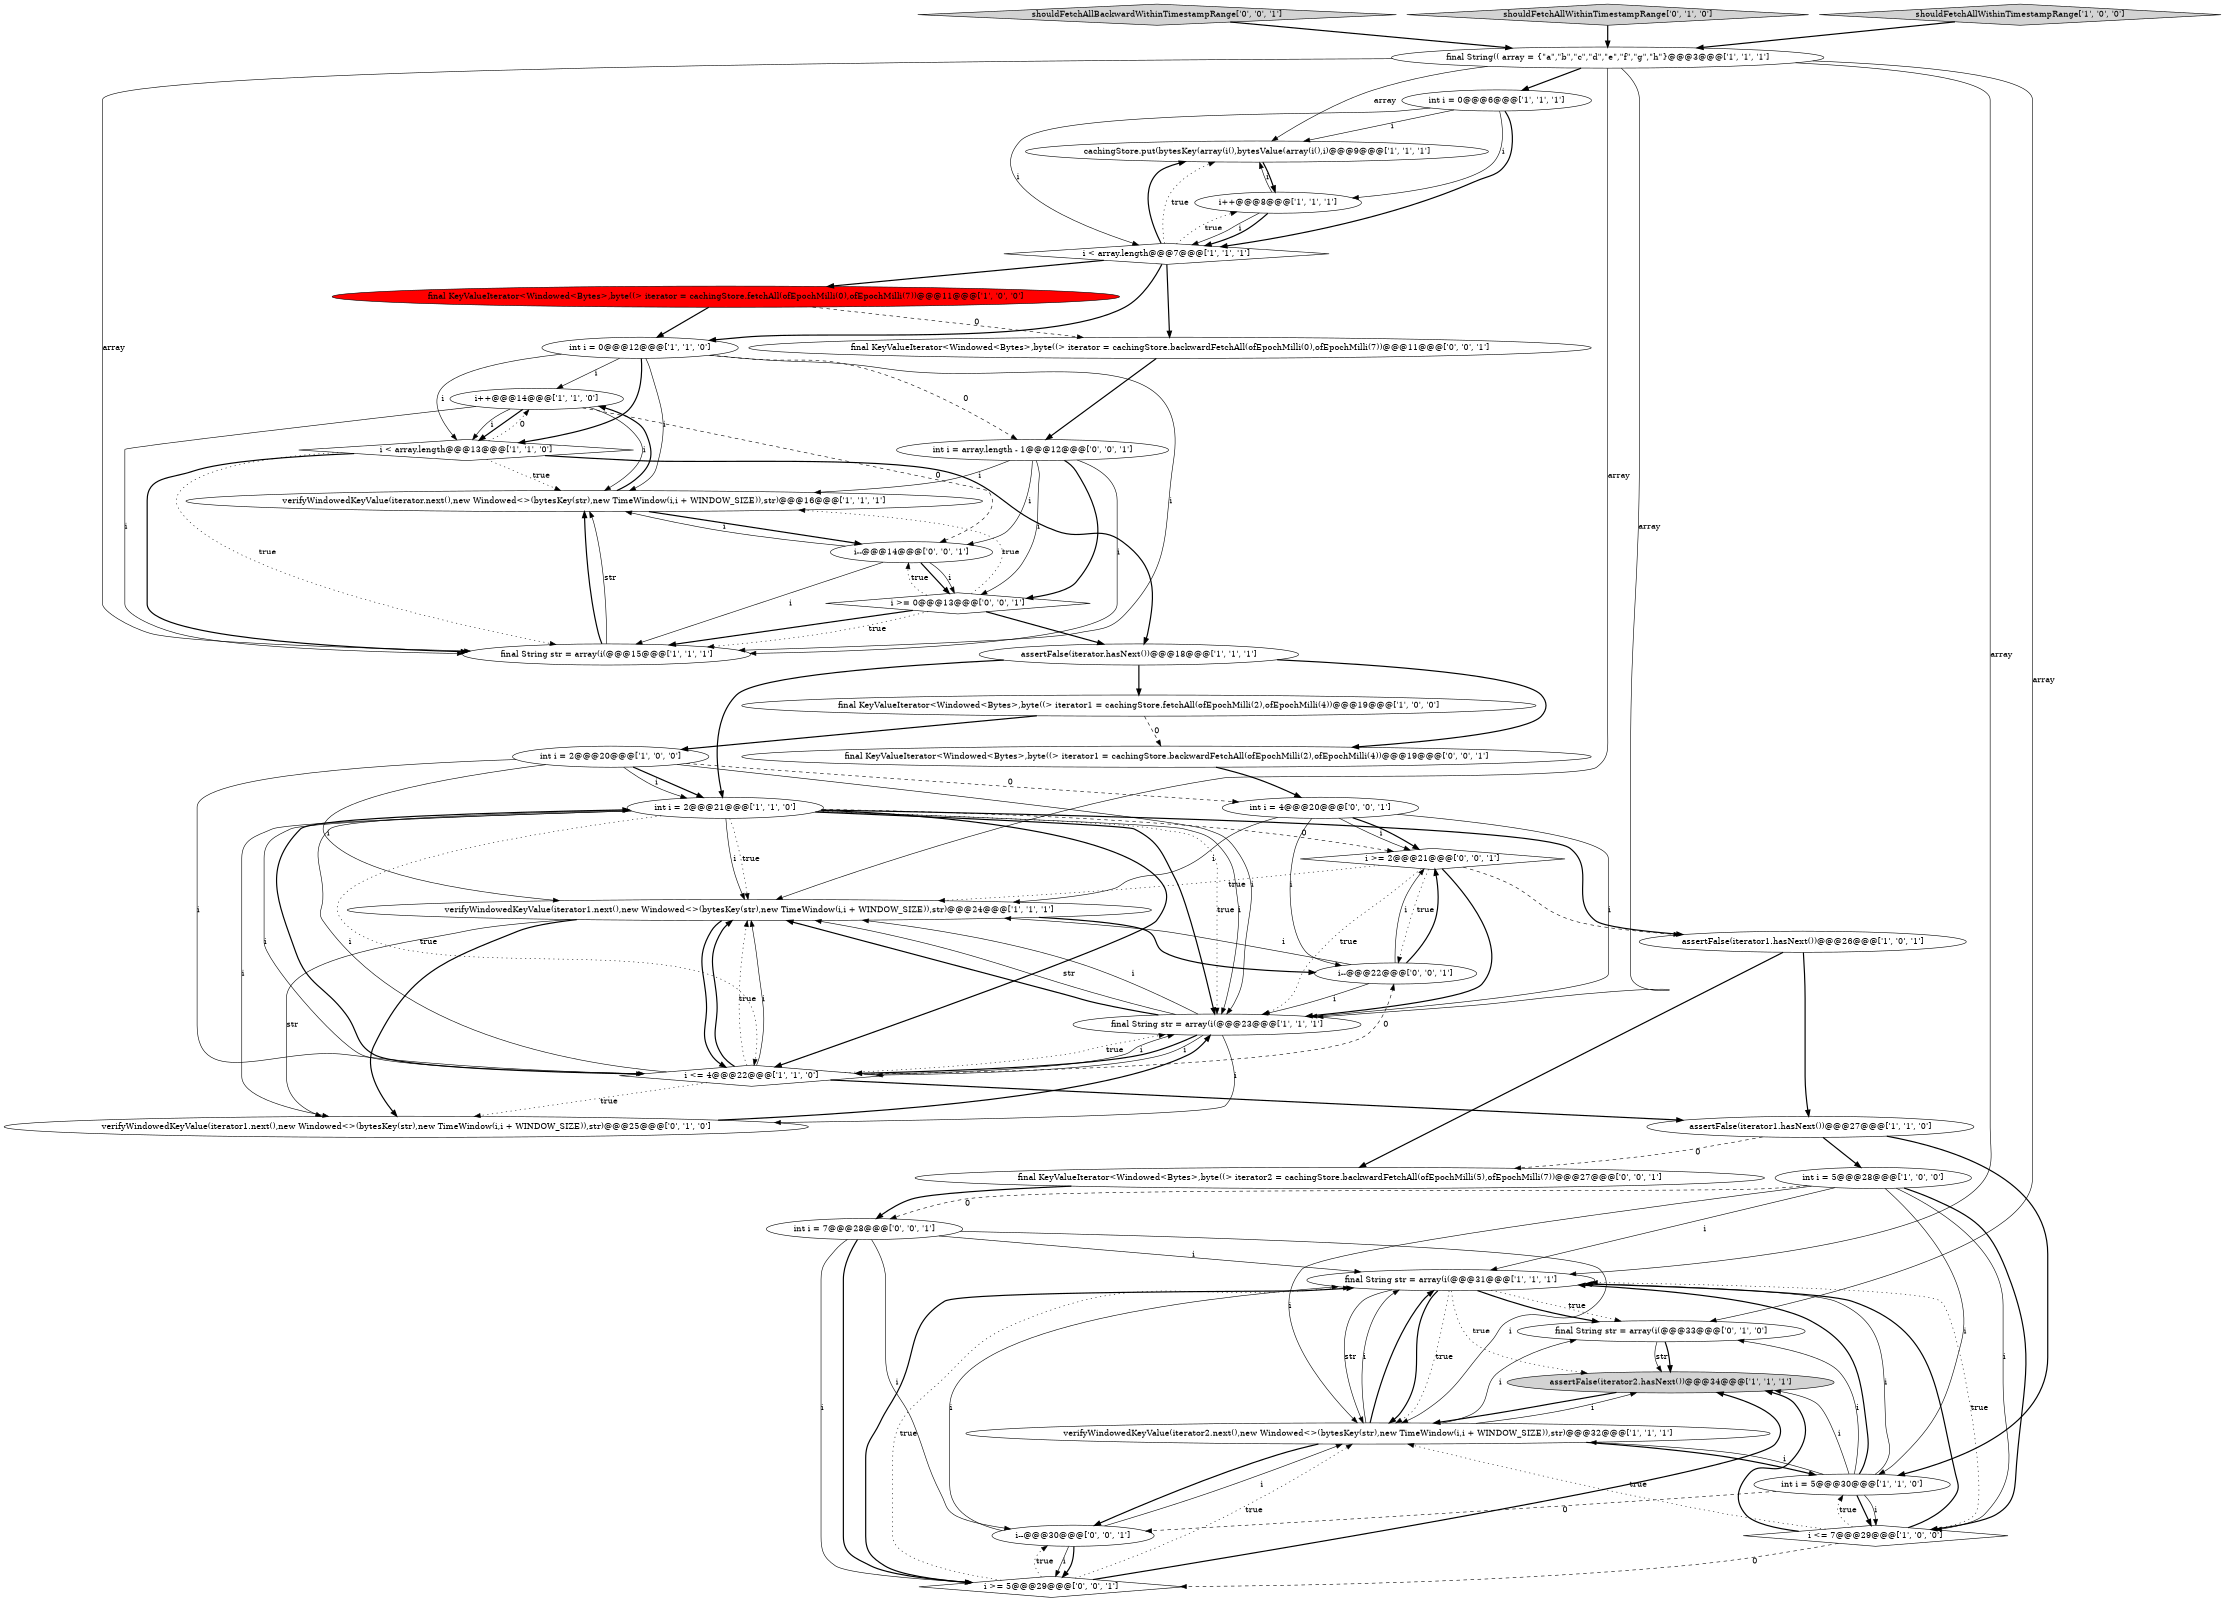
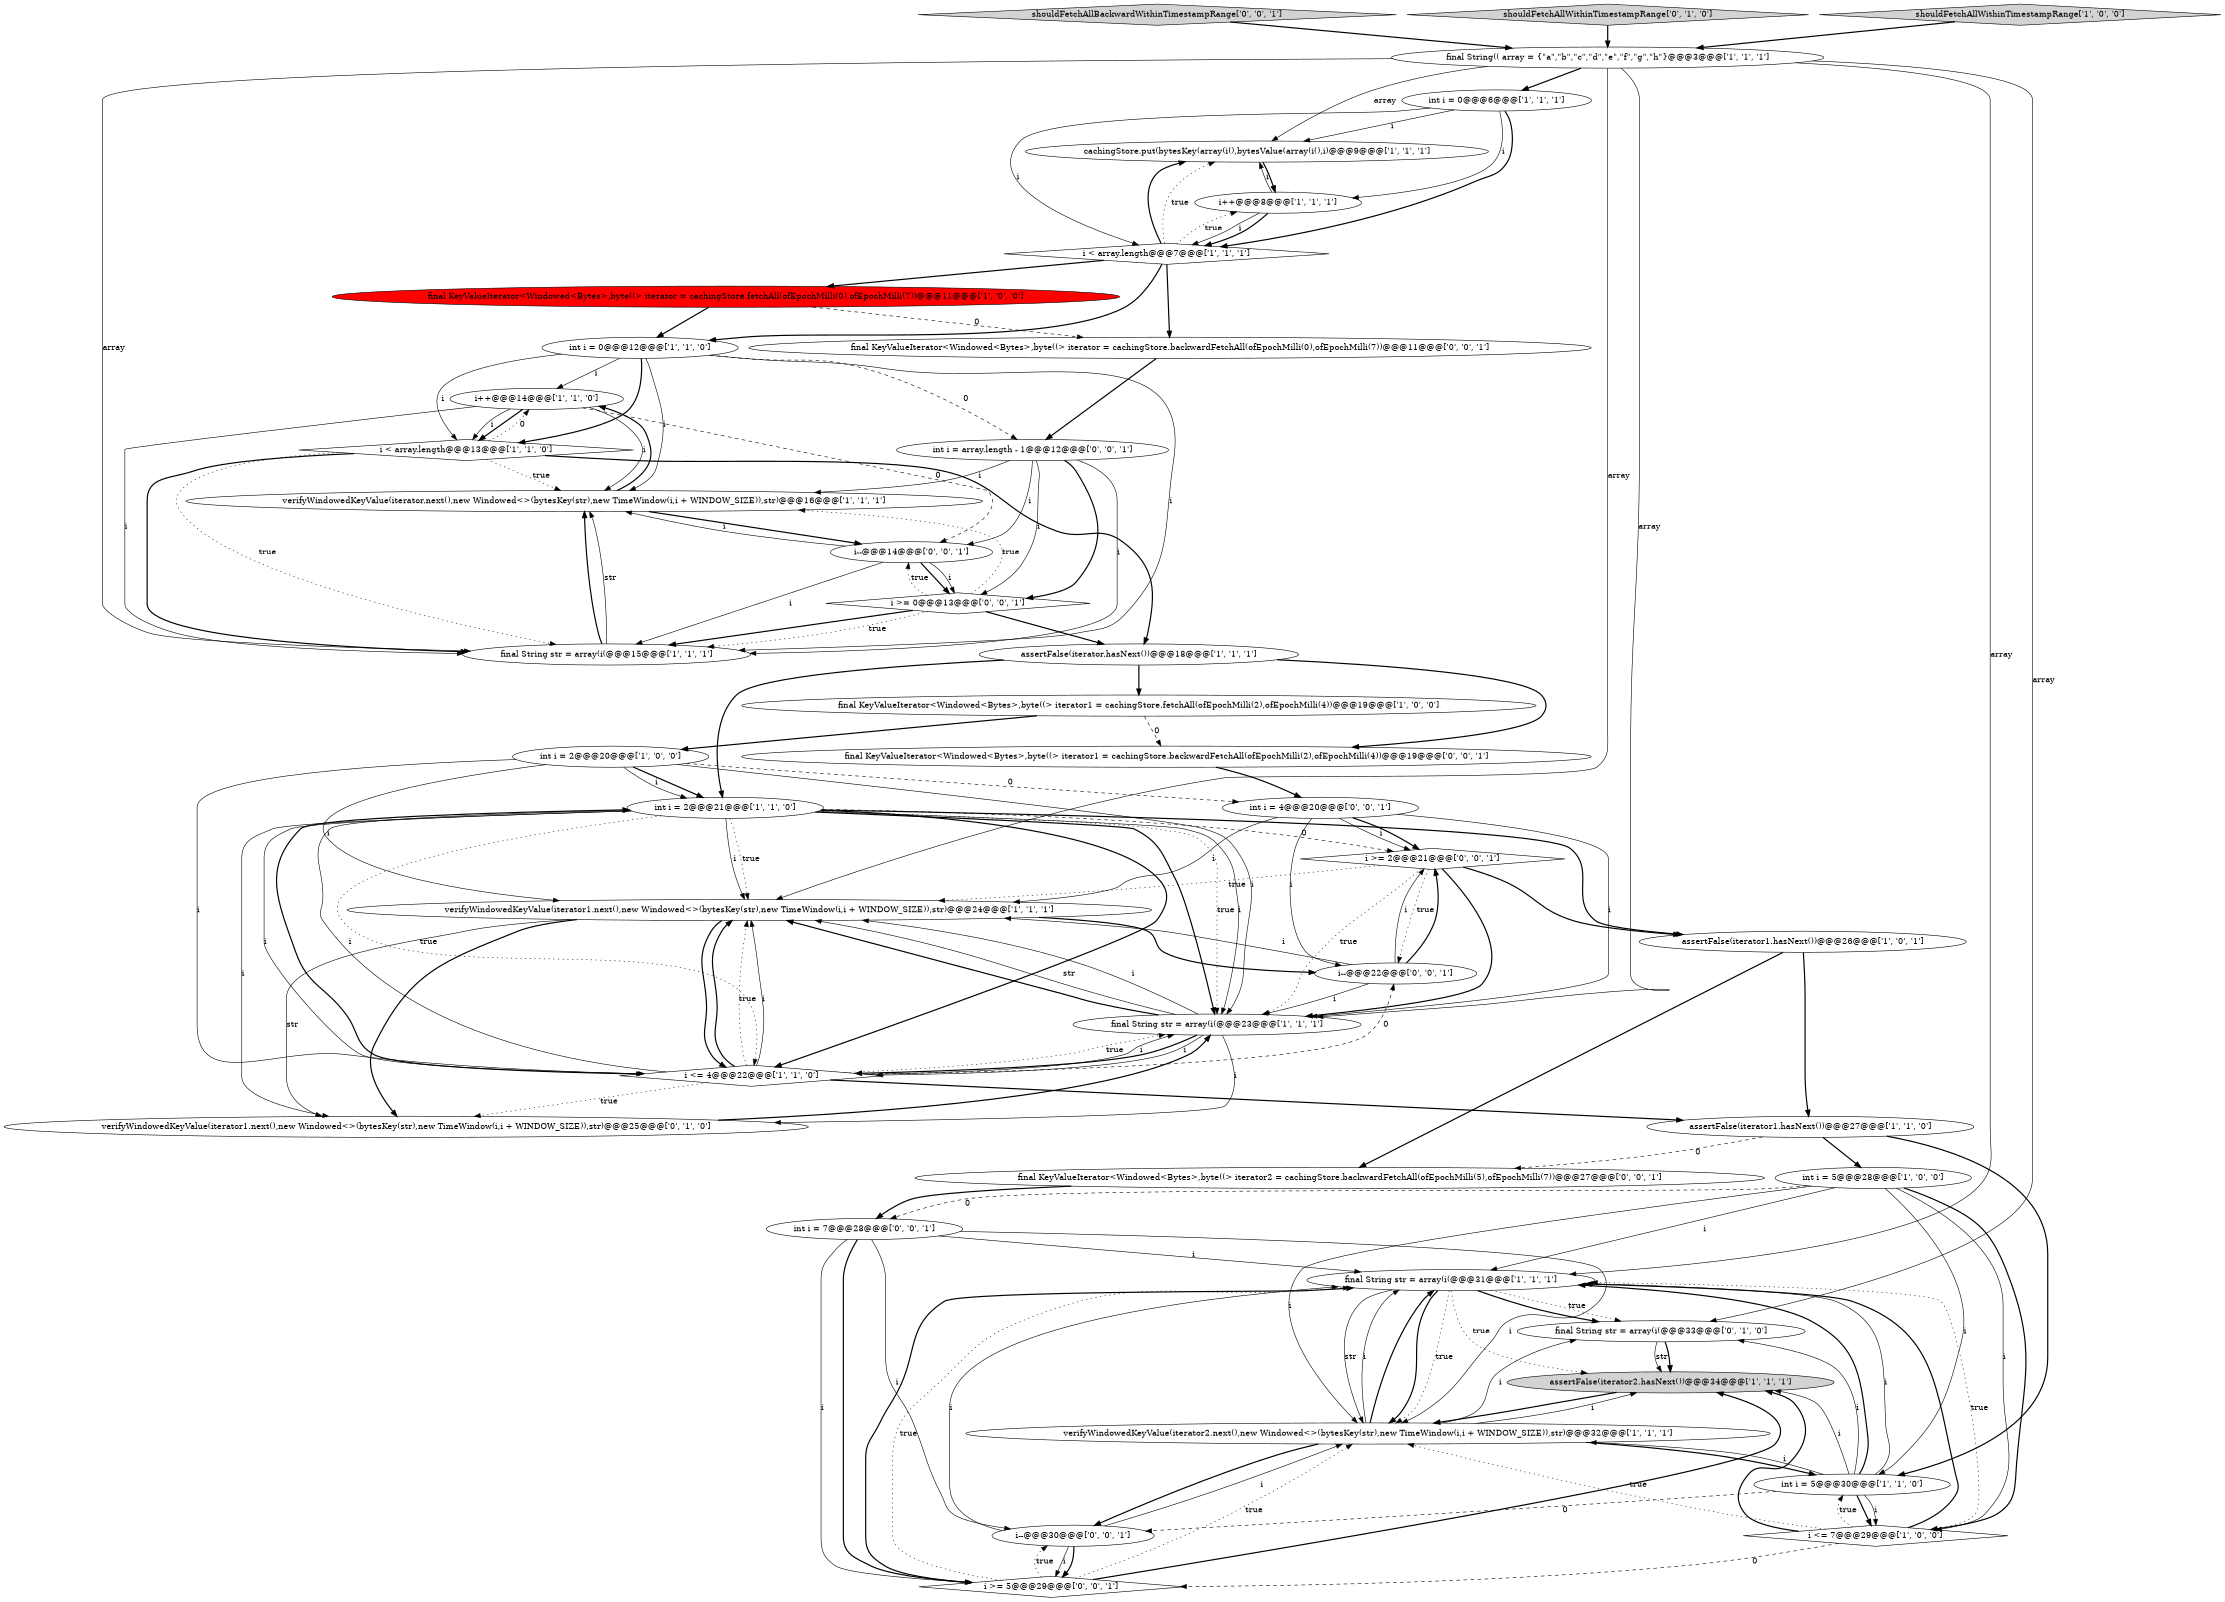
(1563, 917) -> (1563, 917)
